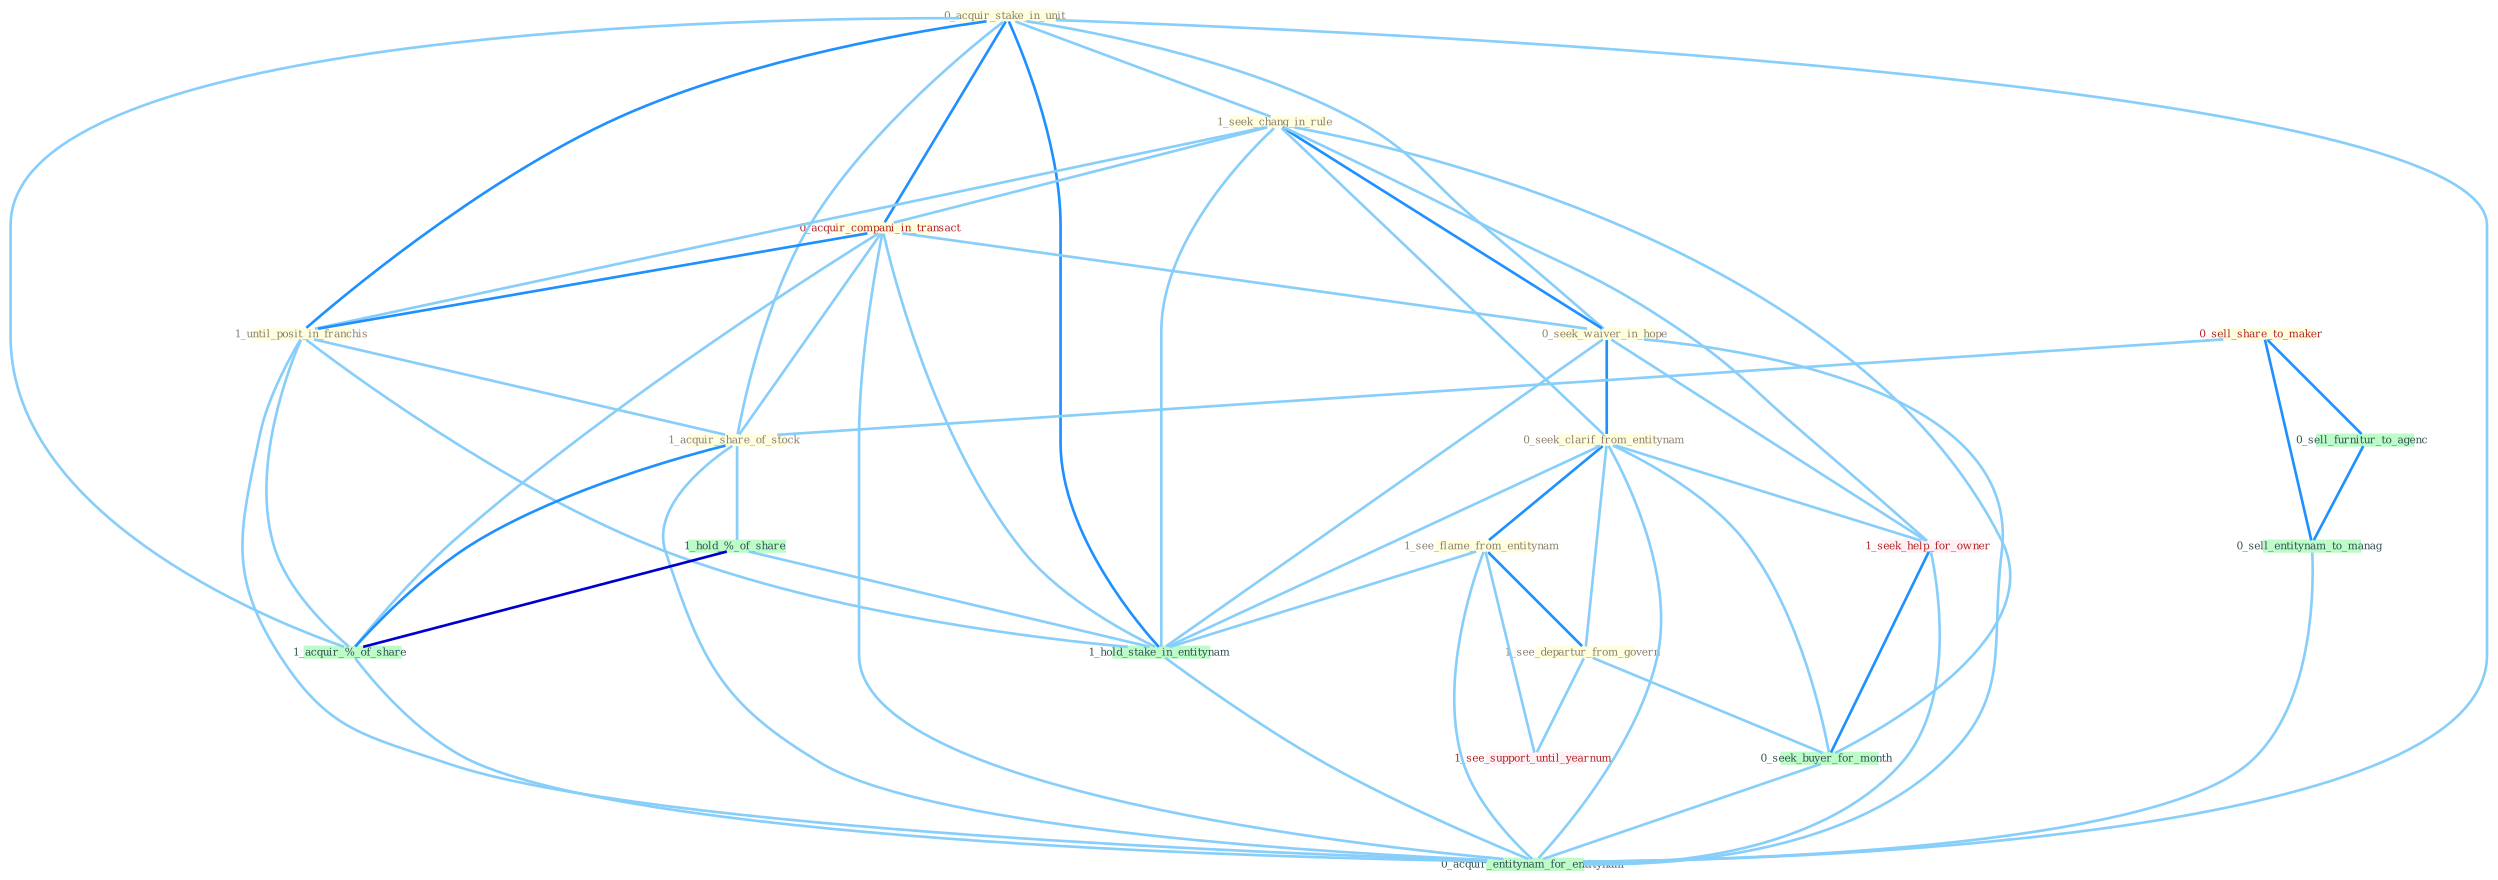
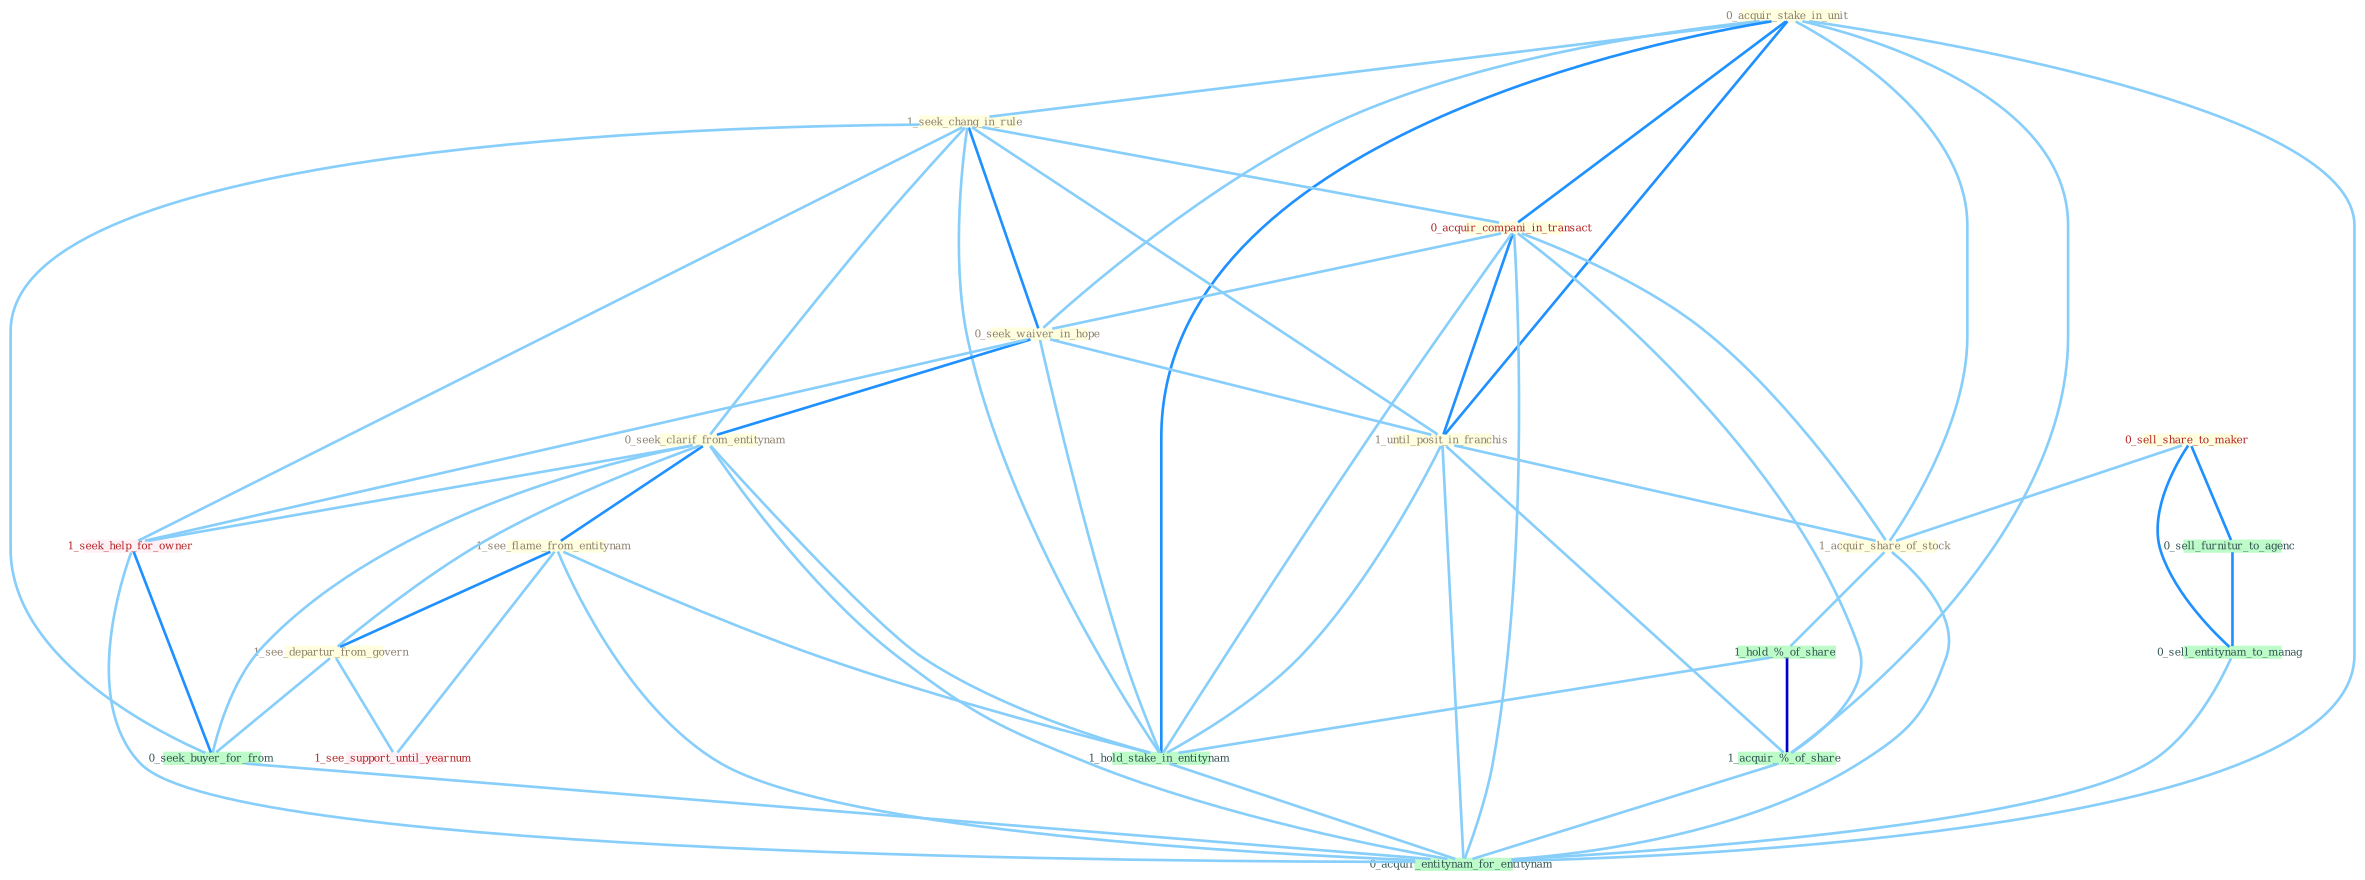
(524, 516) -> none
(1995, 653) -> (1241, 387)
(1829, 758) -> (212, 758)
